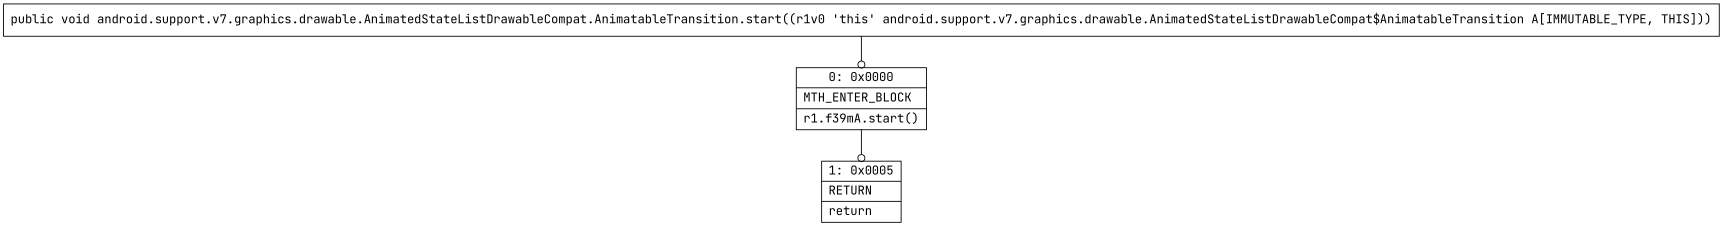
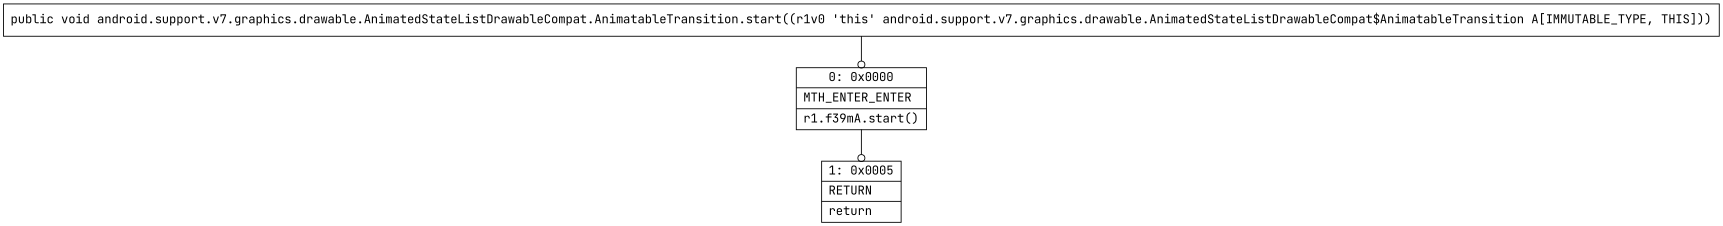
(857, 98) -> (857, 98)
